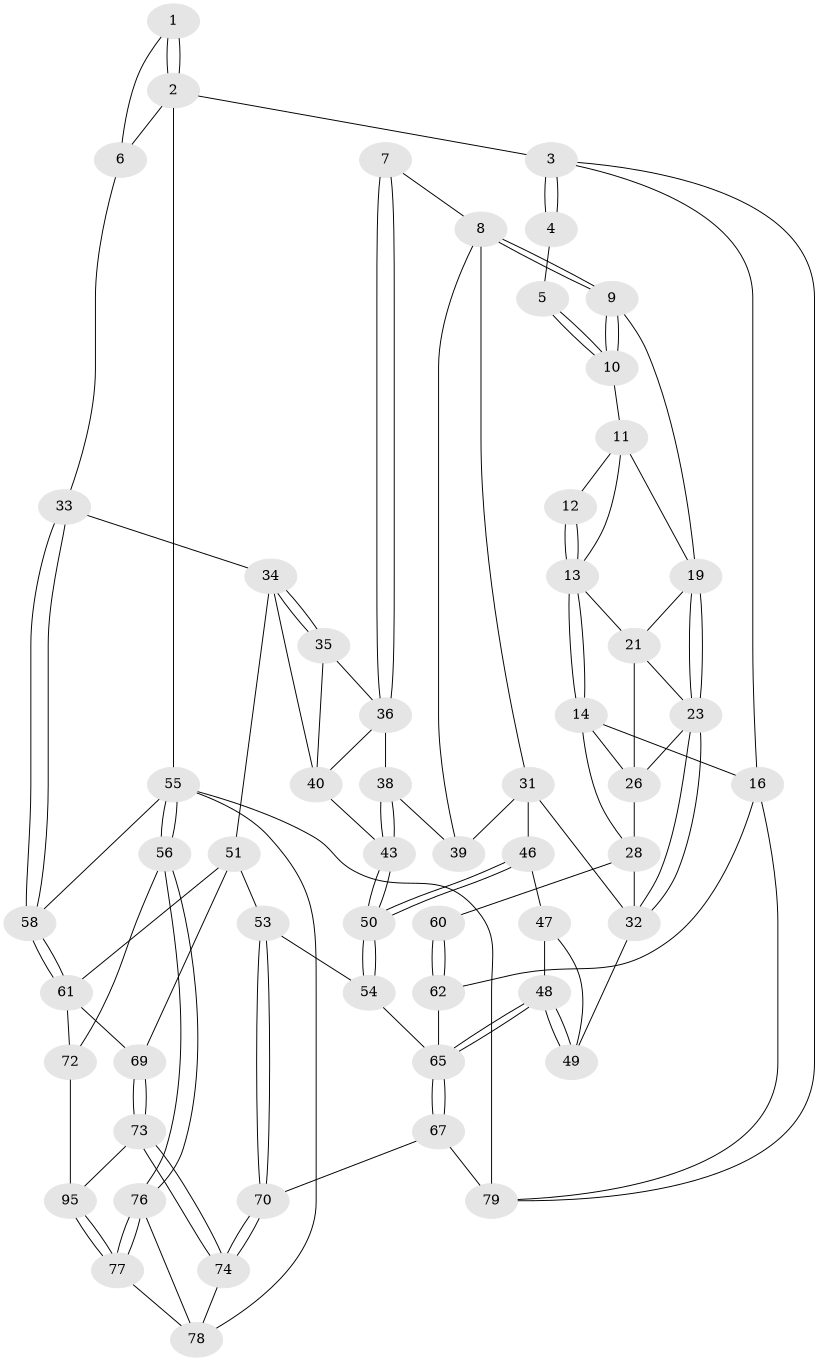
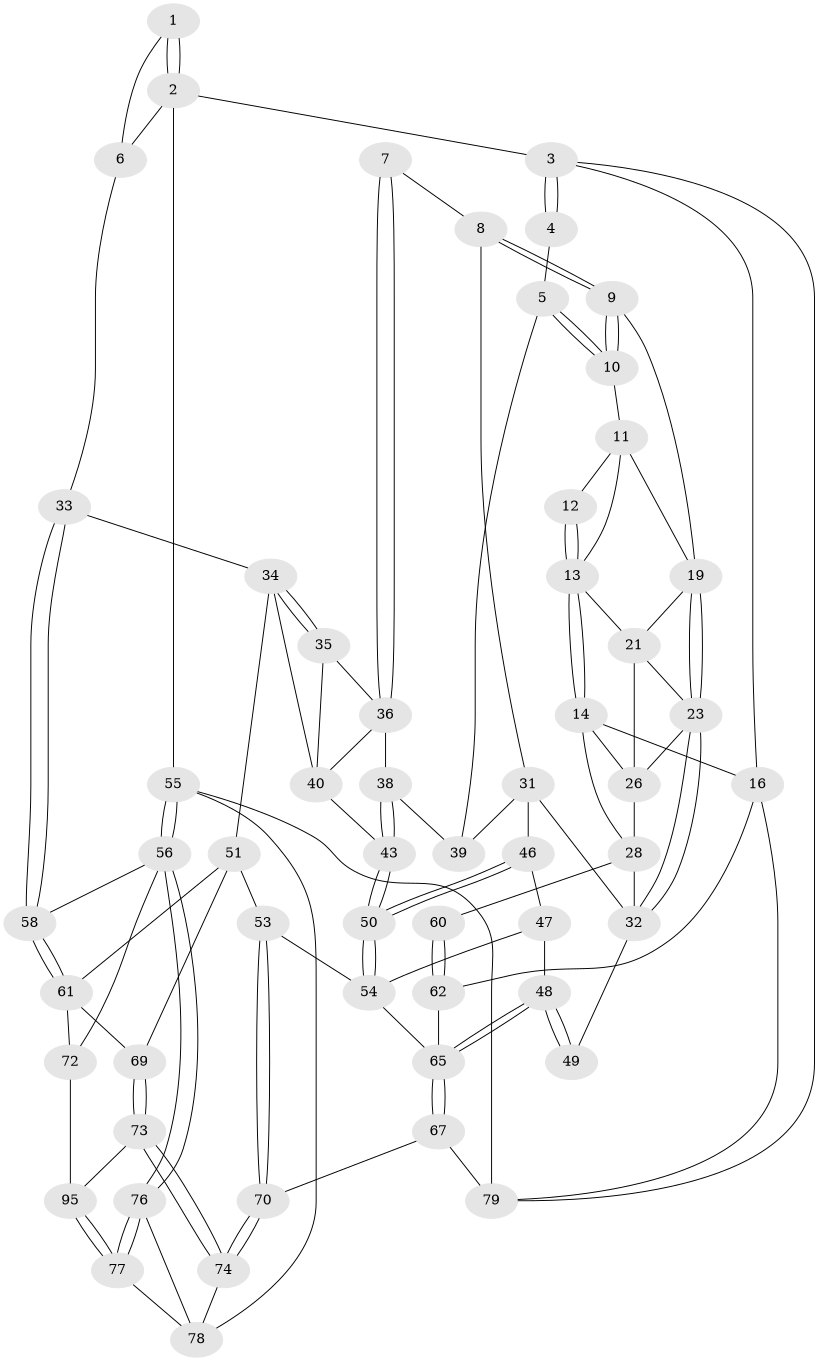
(439, 539) -> (480, 573)
(102, 854) -> (97, 889)
(582, 989) -> (455, 955)
